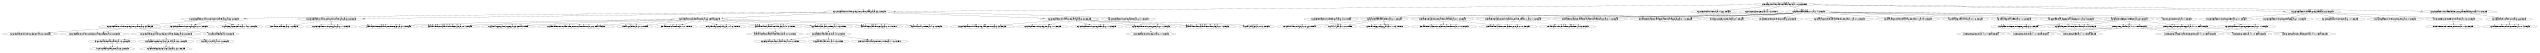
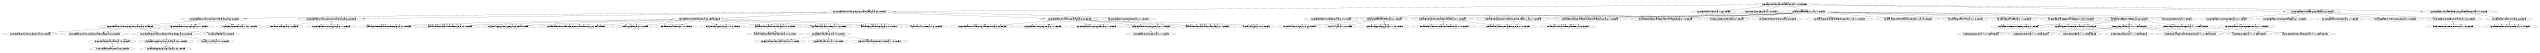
none -> (2129, 34)
